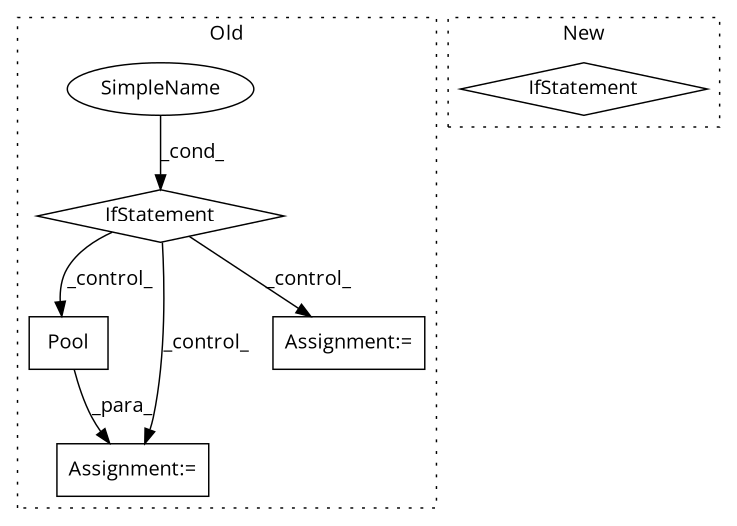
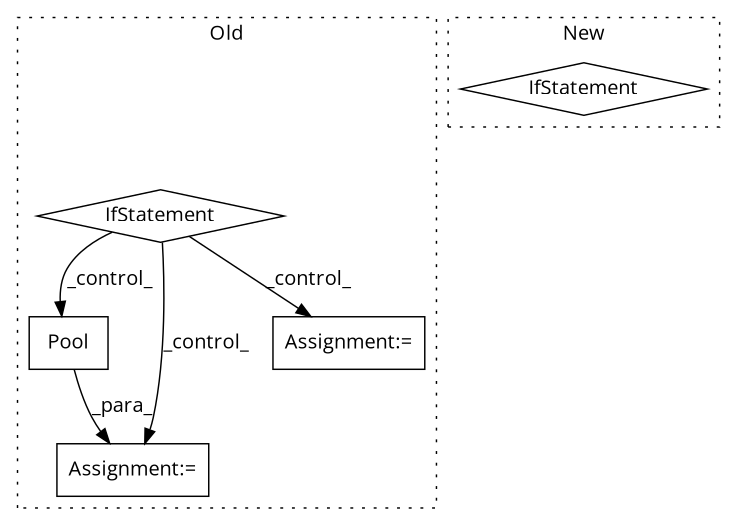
(161, 89) -> none
